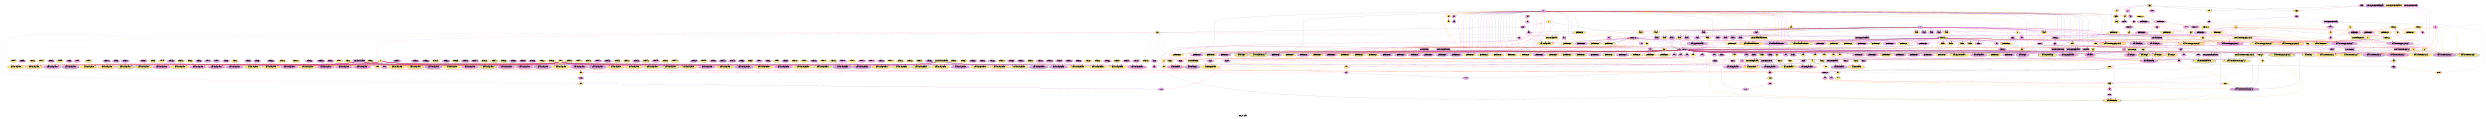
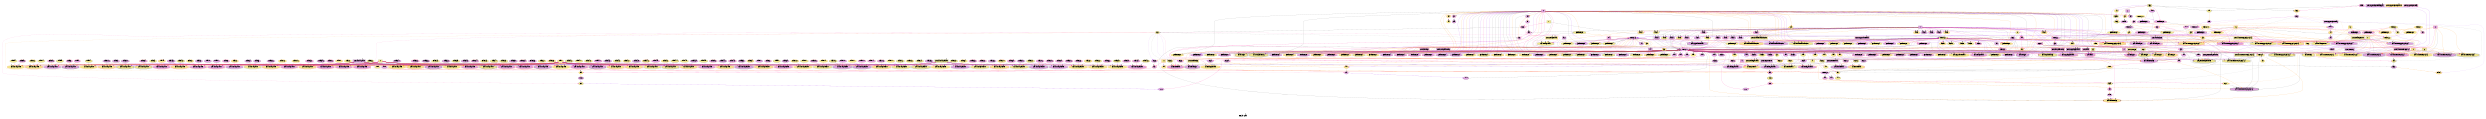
none -> (684, 61)
